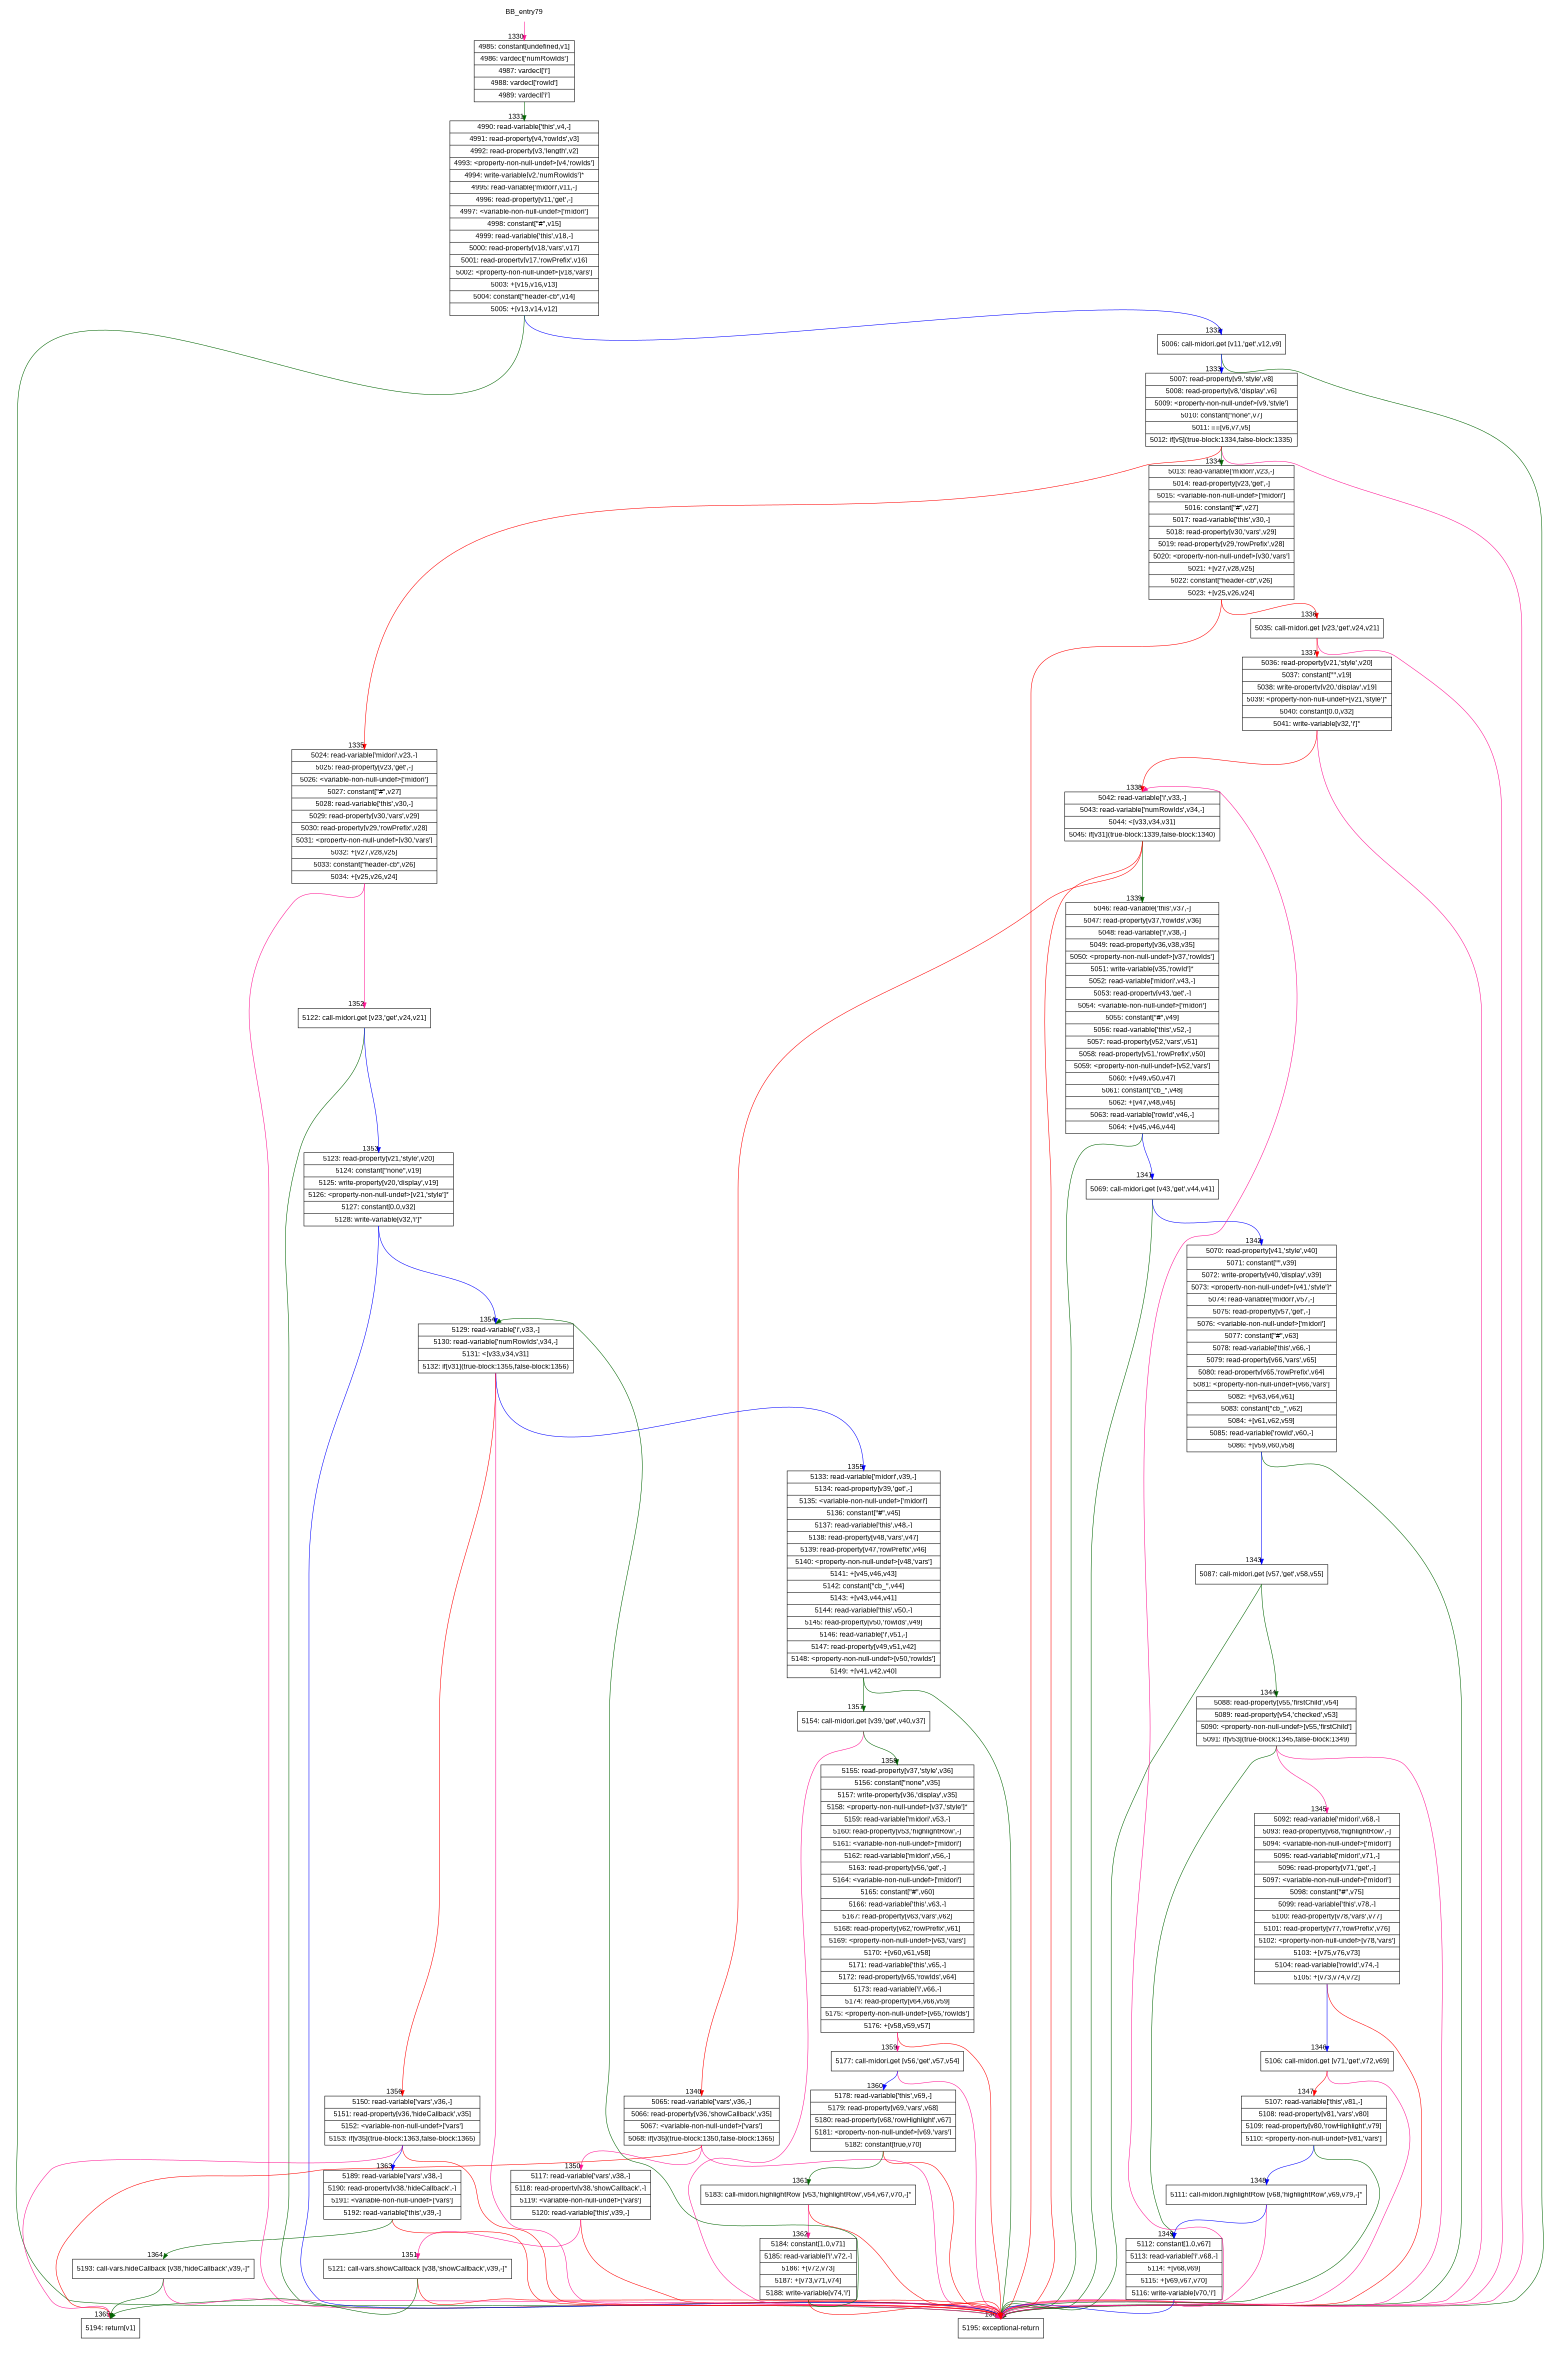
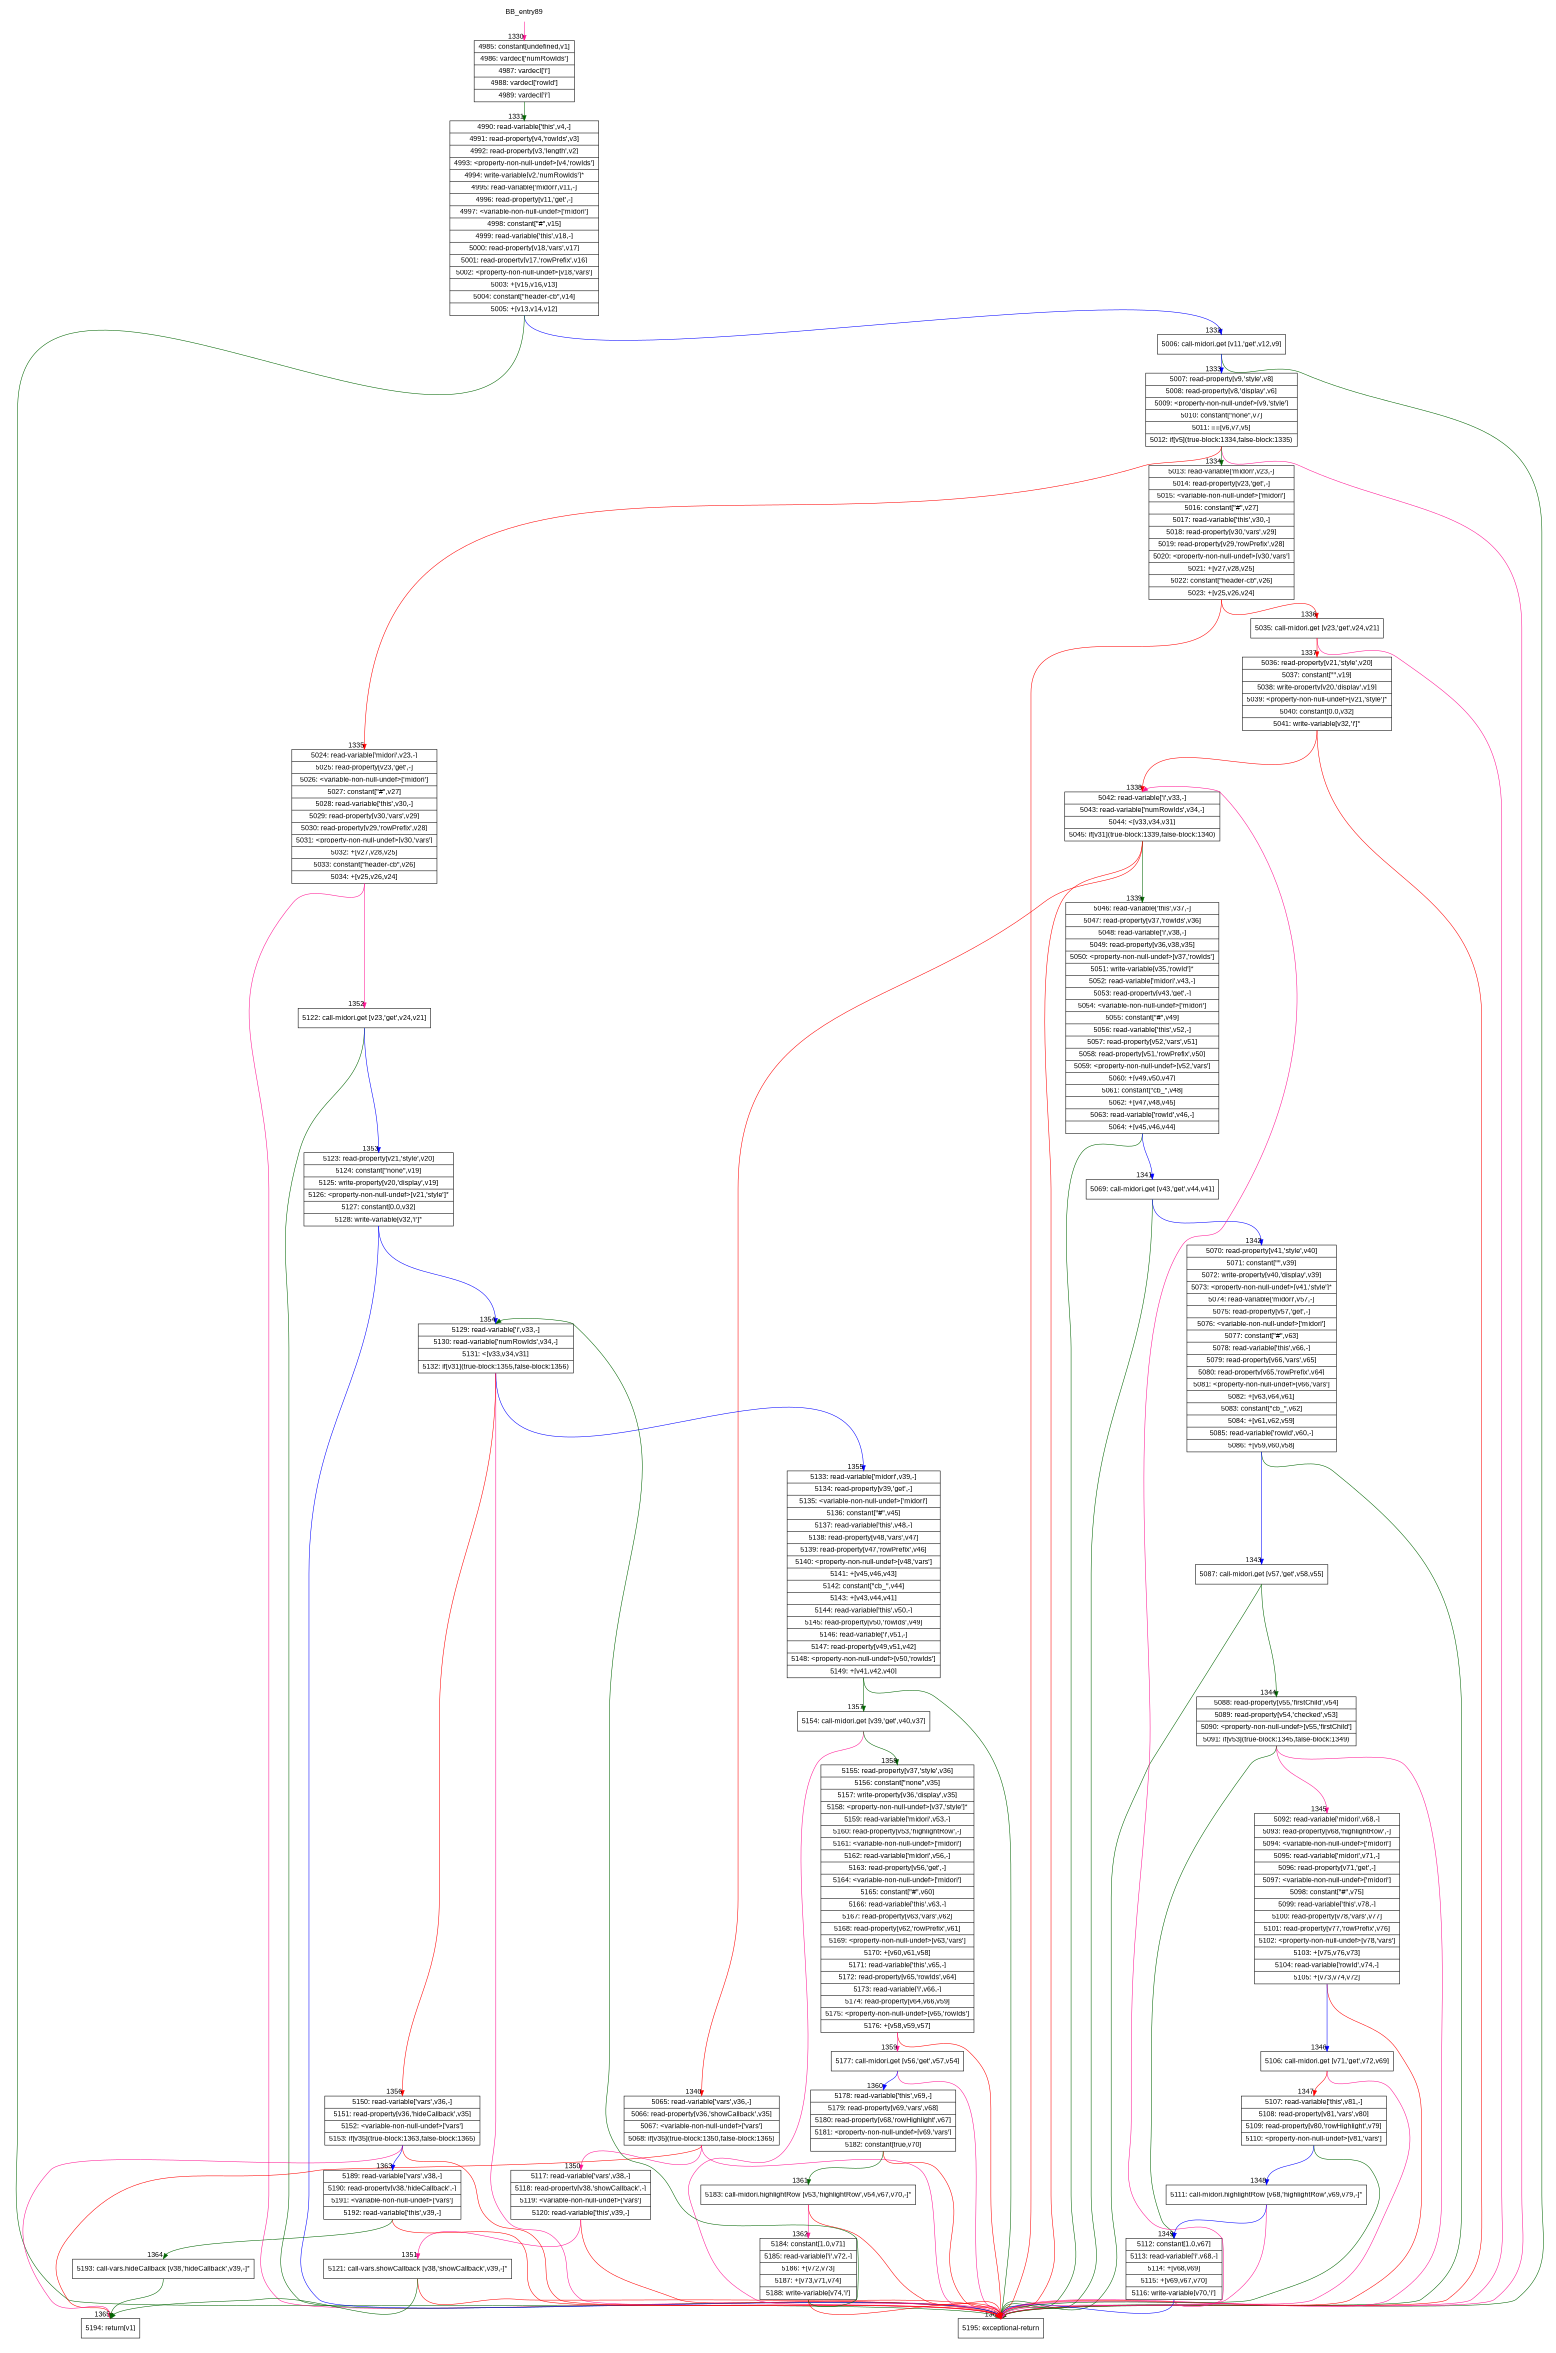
(524, 12) -> (524, 12)
(1482, 1714) -> (1482, 1714)
(445, 2301) -> none
